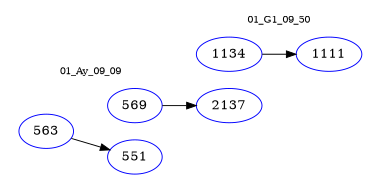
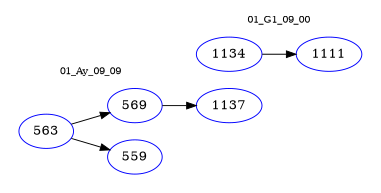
(279, 20) -> (279, 20)
(229, 106) -> (229, 106)
none -> (86, 120)
(135, 157) -> (135, 157)
